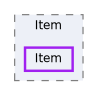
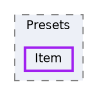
(49, 26) -> (49, 26)
